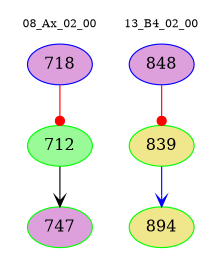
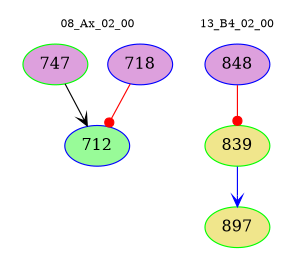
(60, 146) -> (97, 146)
(60, 181) -> (74, 100)
(162, 227) -> (237, 227)
